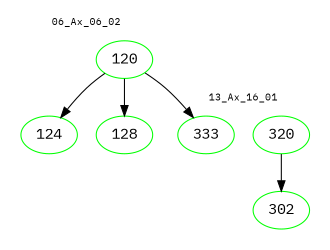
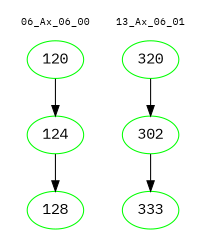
(87, 22) -> (56, 22)
(124, 92) -> (55, 167)
(176, 98) -> (151, 167)
(244, 98) -> (151, 22)
